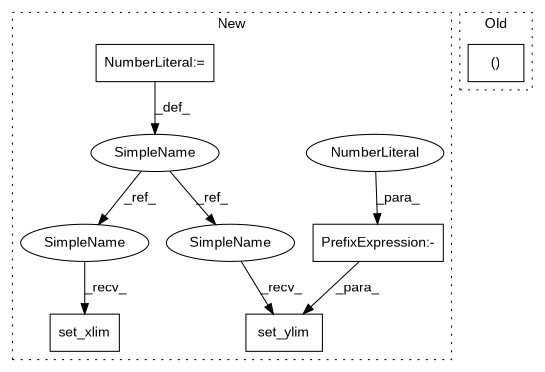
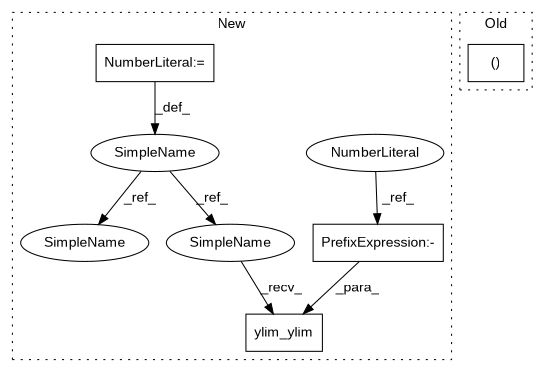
(398, 198) -> (398, 198)
(85, 333) -> none
(284, 333) -> (284, 333)
